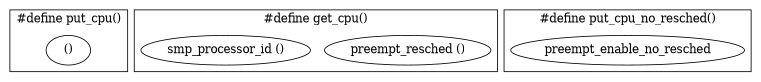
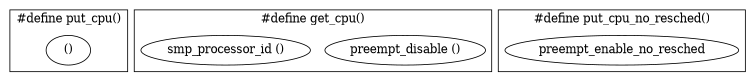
(408, 50) -> (405, 50)
